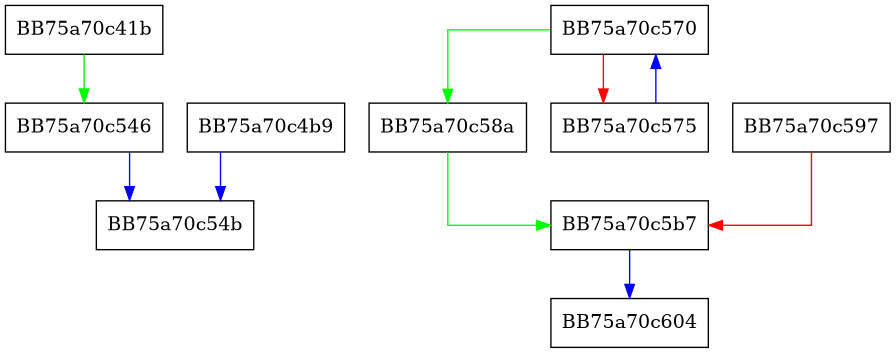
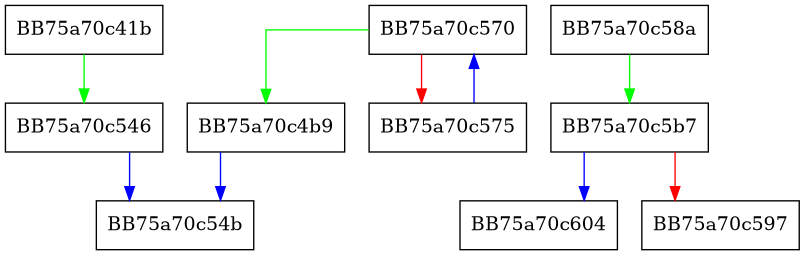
(469, 30) -> (288, 30)
(803, 225) -> (675, 169)
